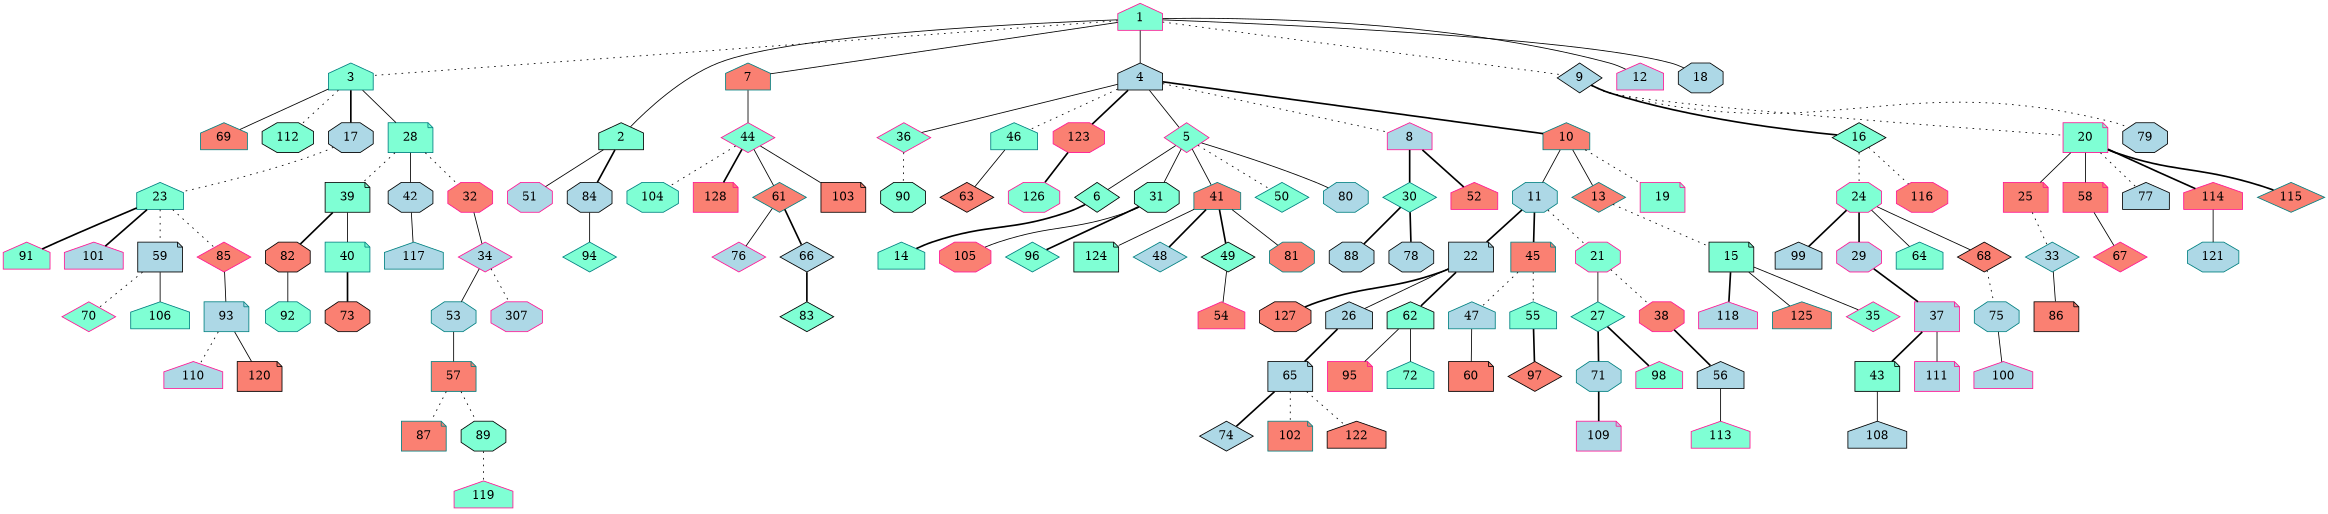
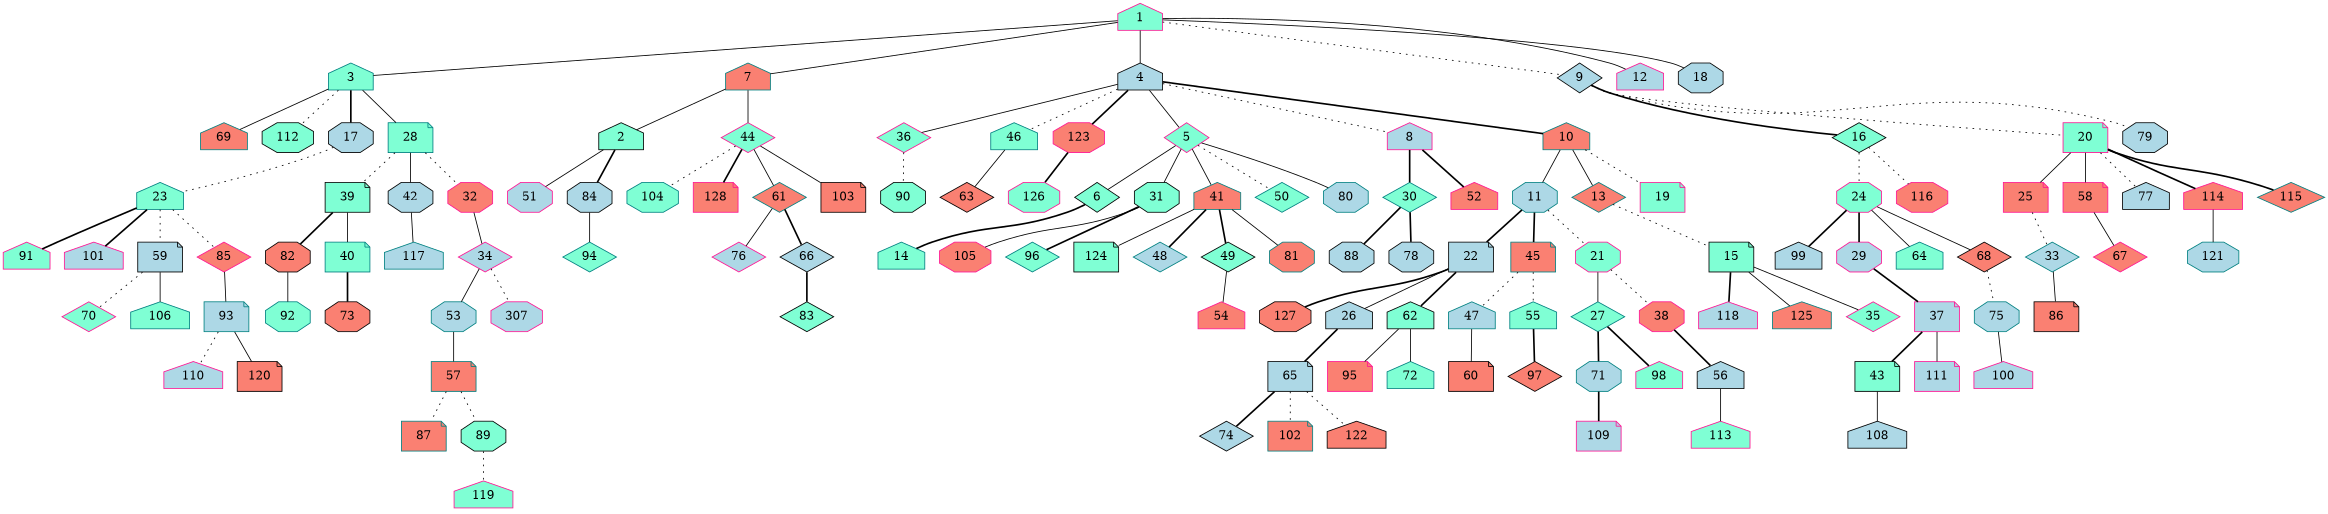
(745, 48) -> (745, 48)
(749, 54) -> (681, 109)
